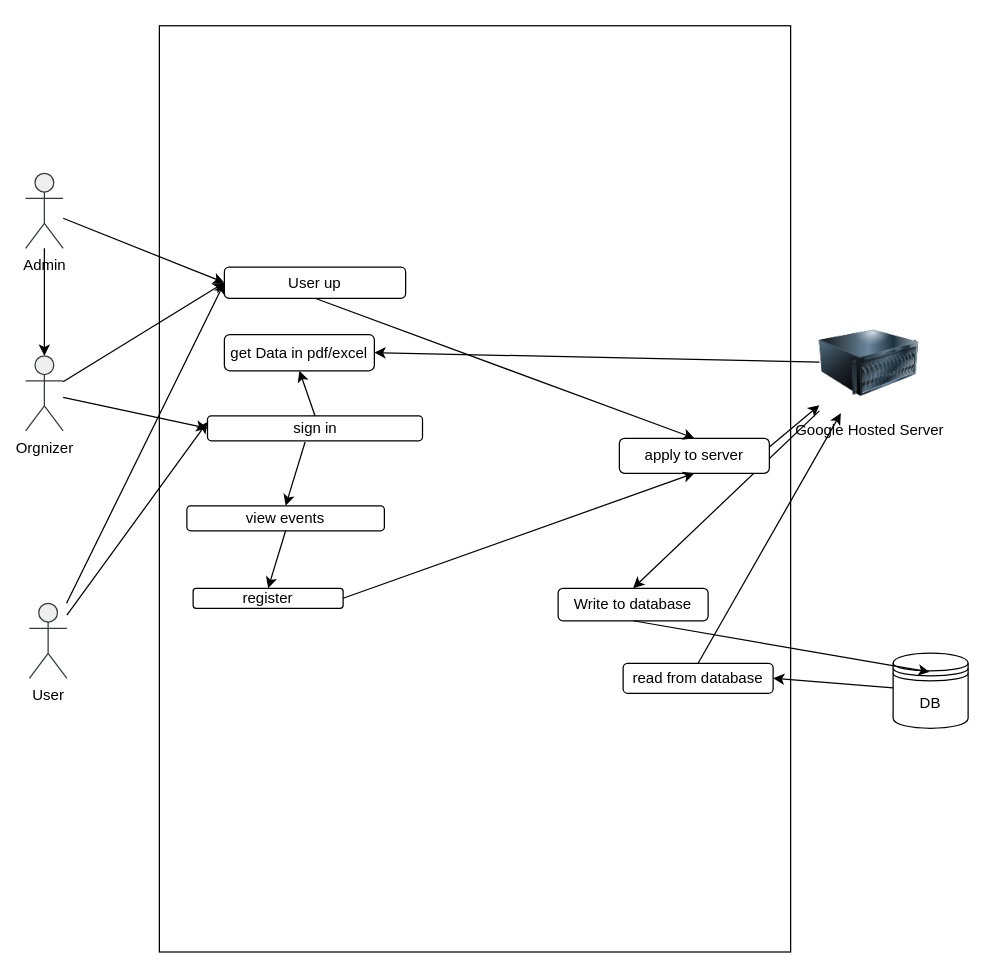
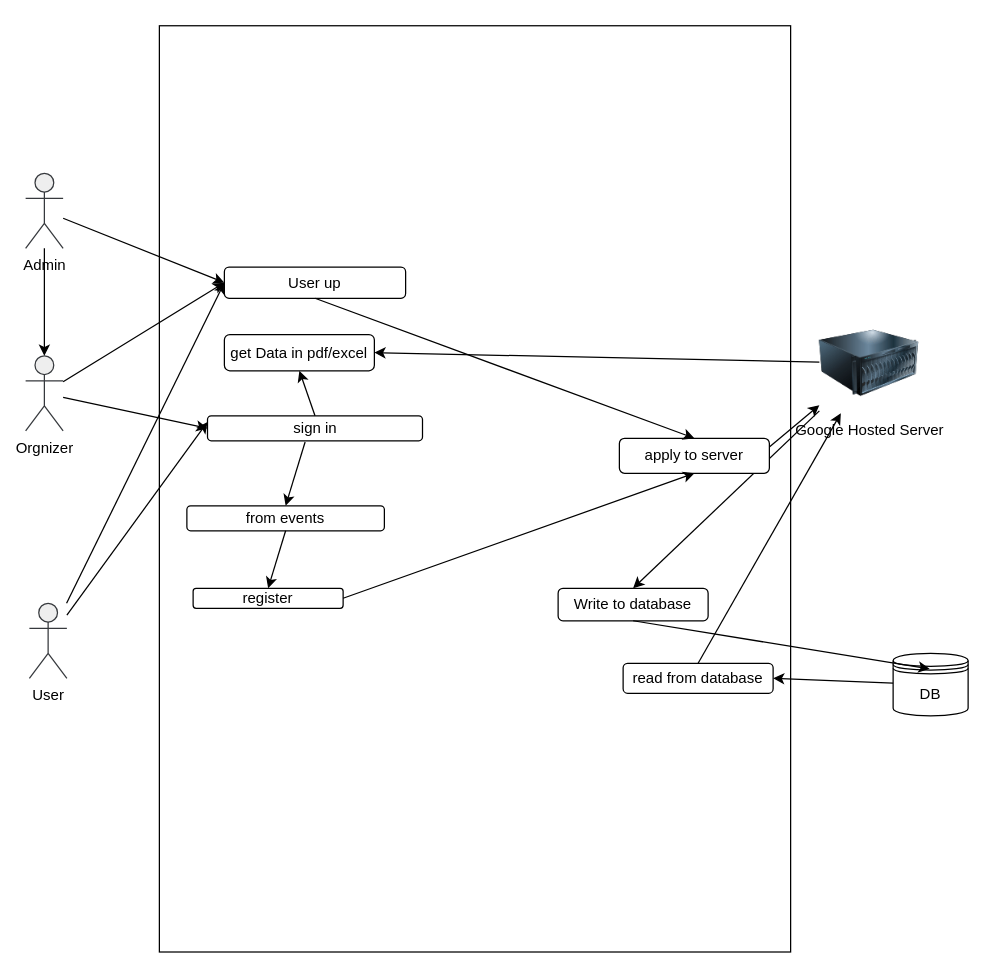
(286, 518) -> (286, 518)
(931, 691) -> (931, 684)
